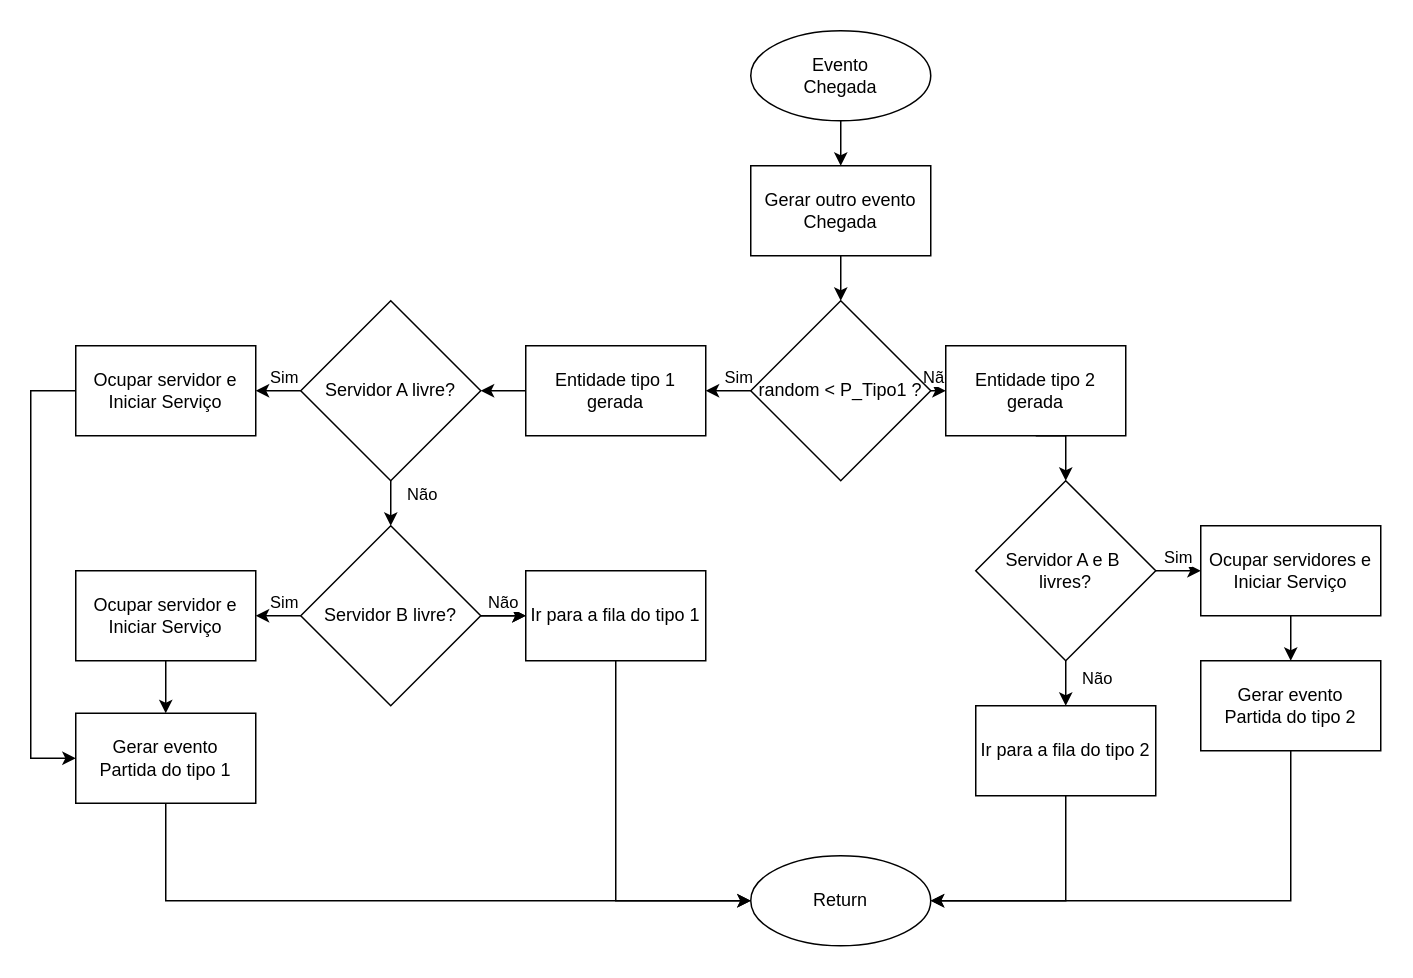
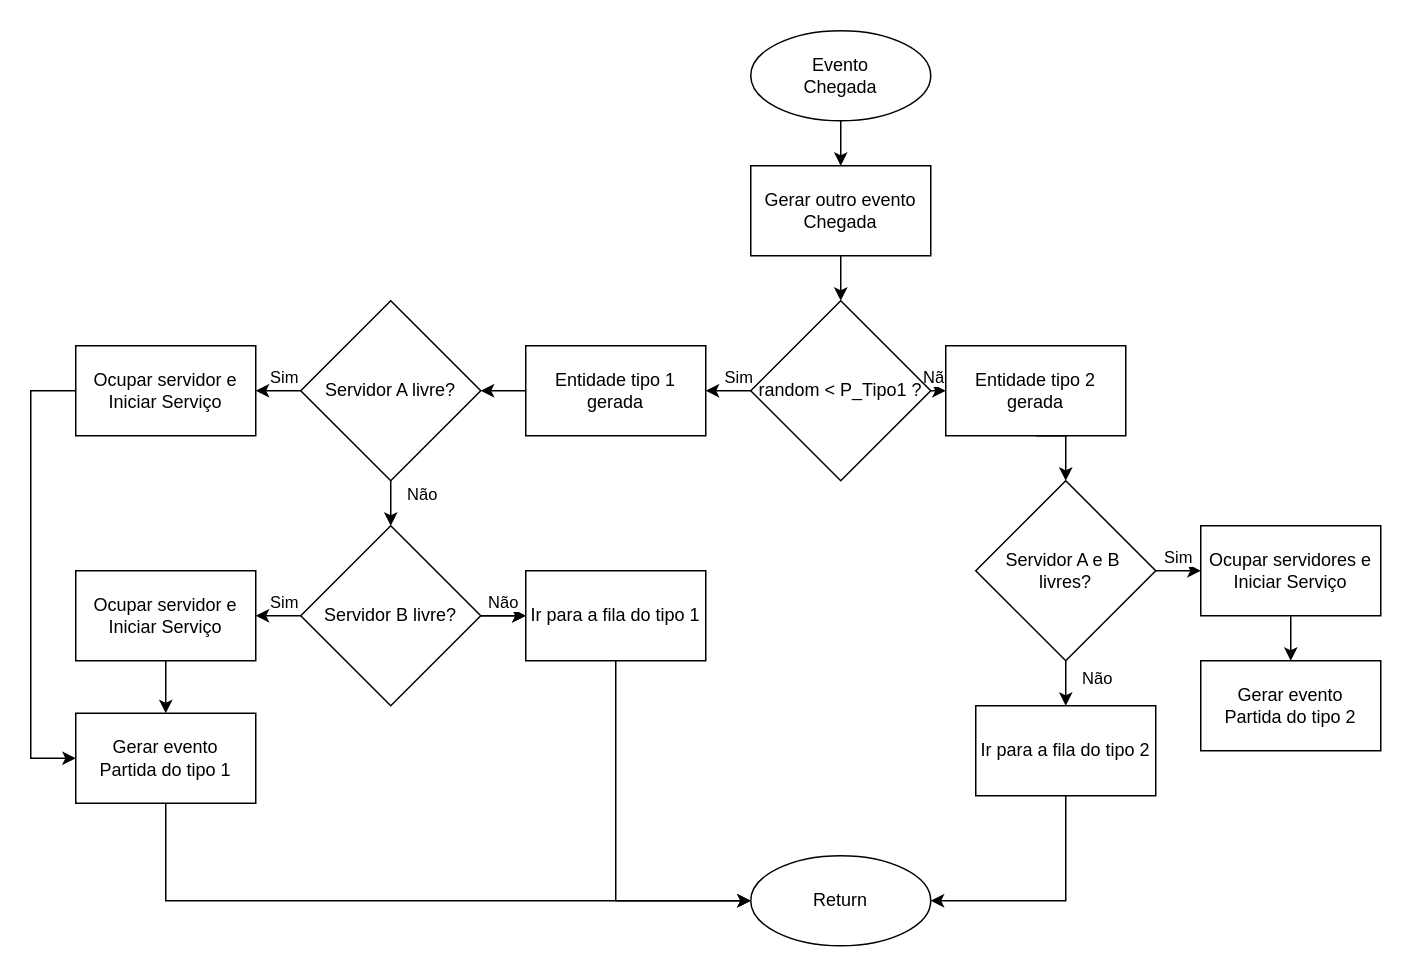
(1254, 901) -> none
